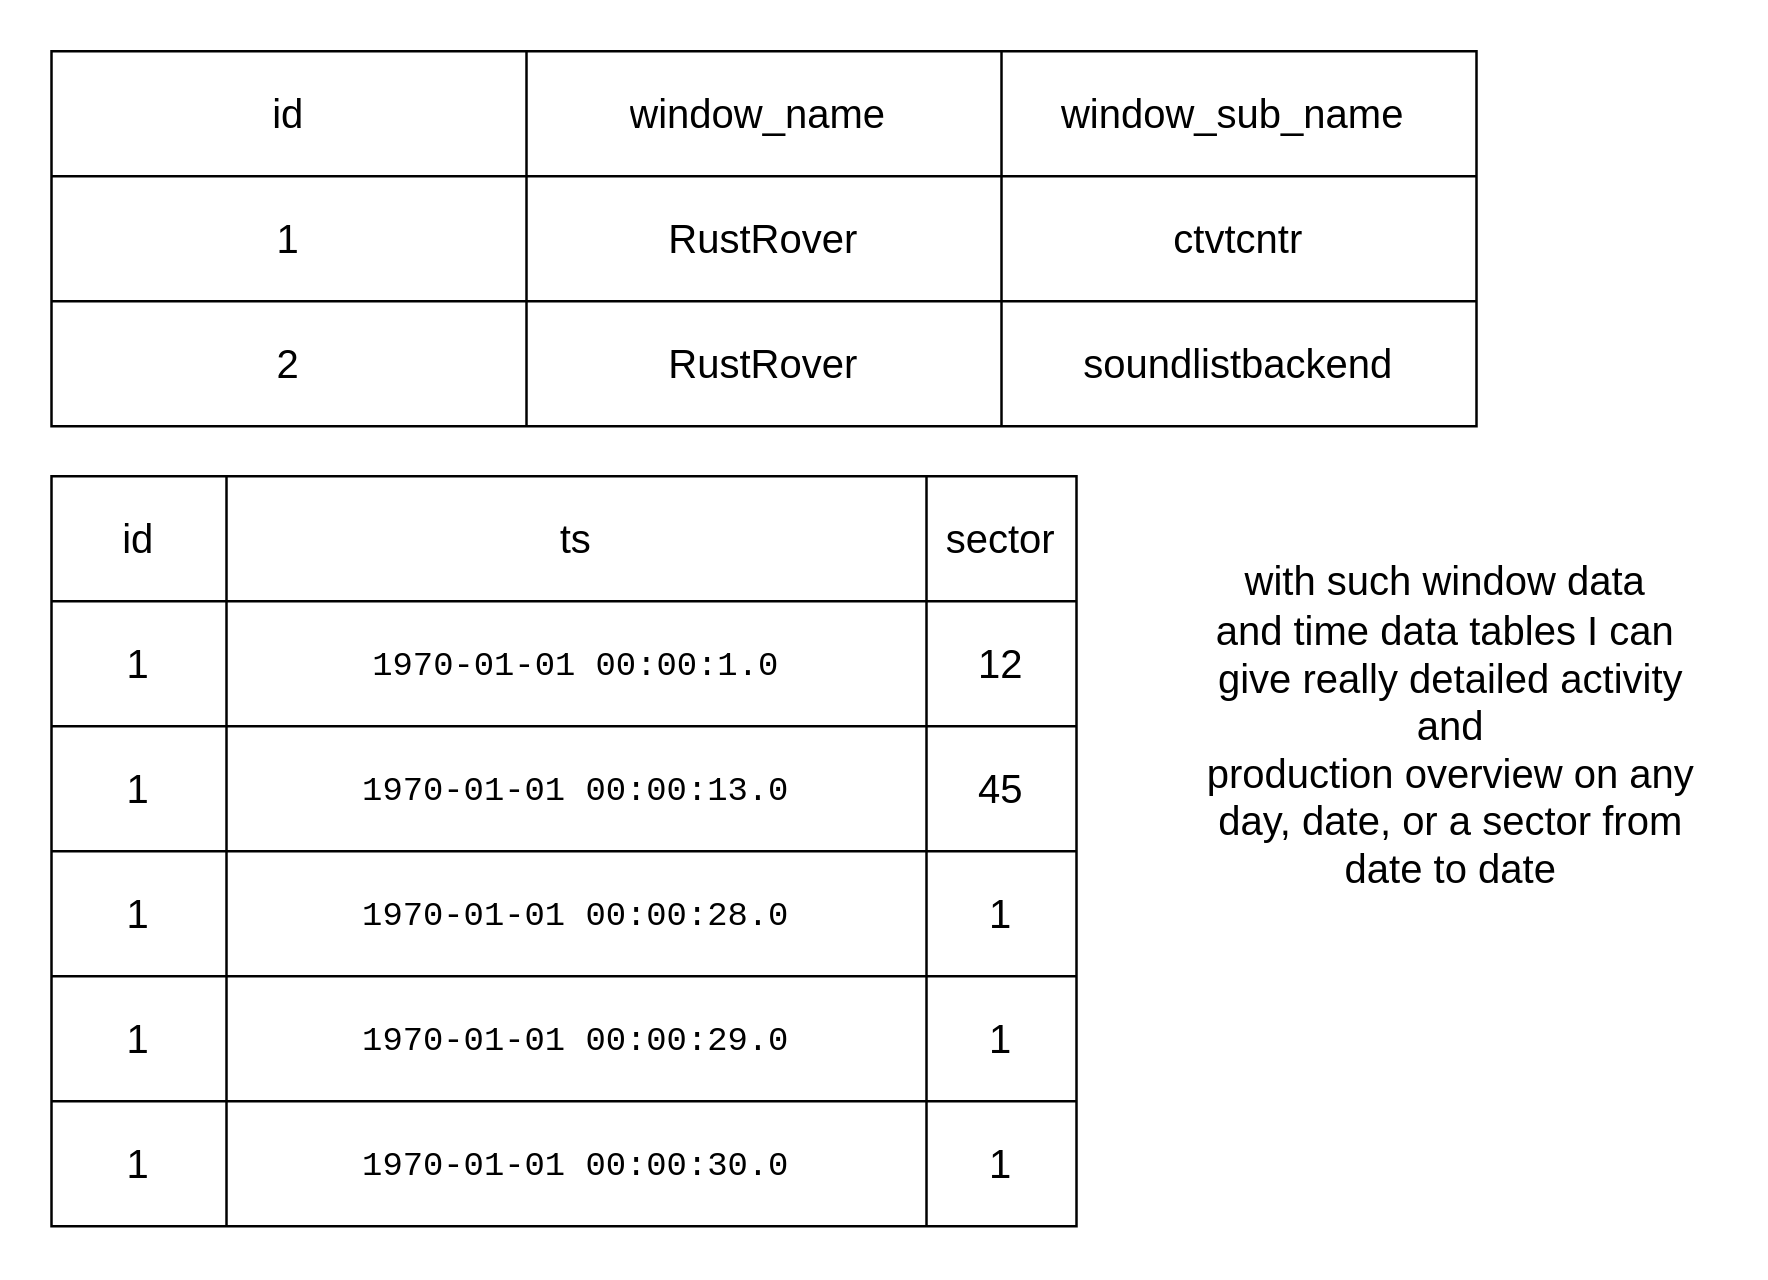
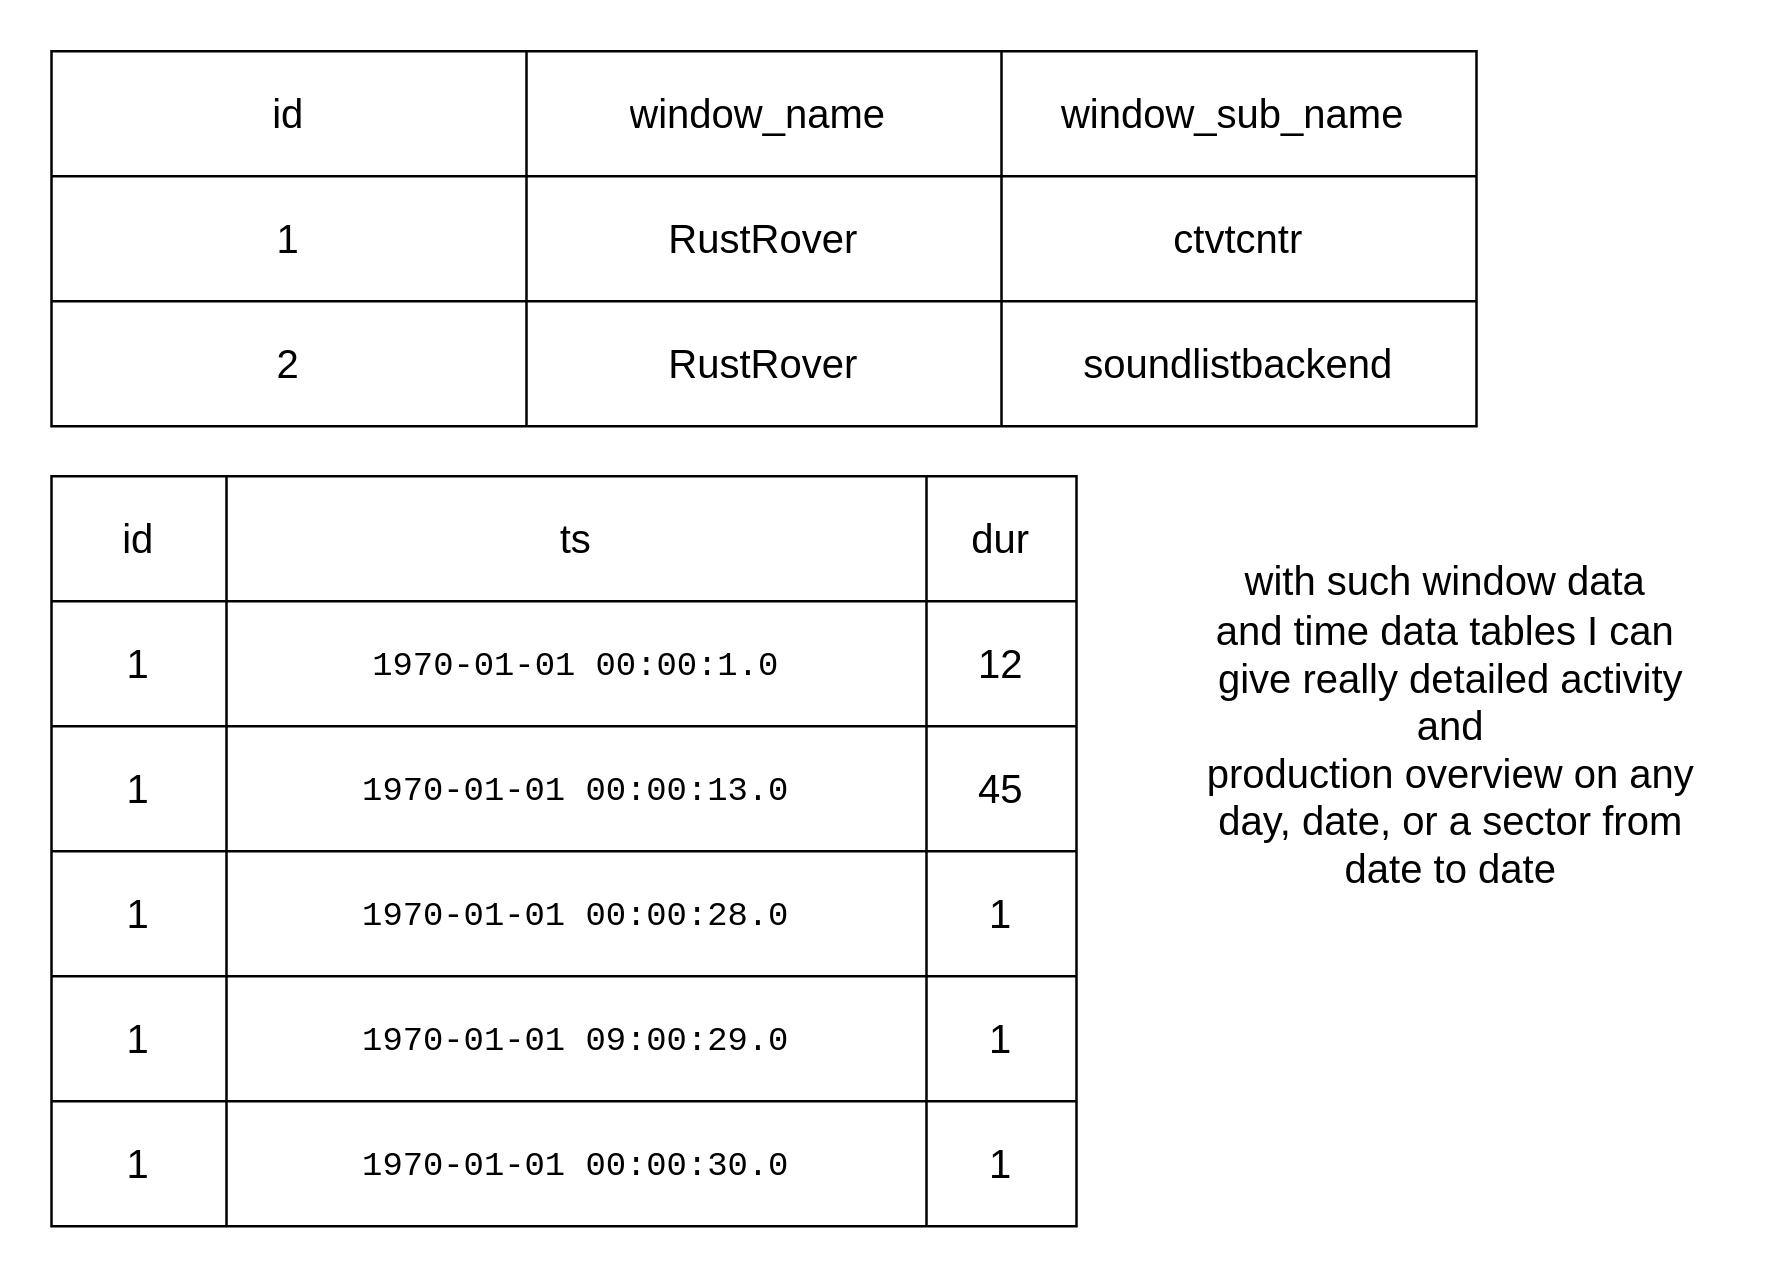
(1001, 539) -> (1001, 539)
(576, 1039) -> (576, 1039)
